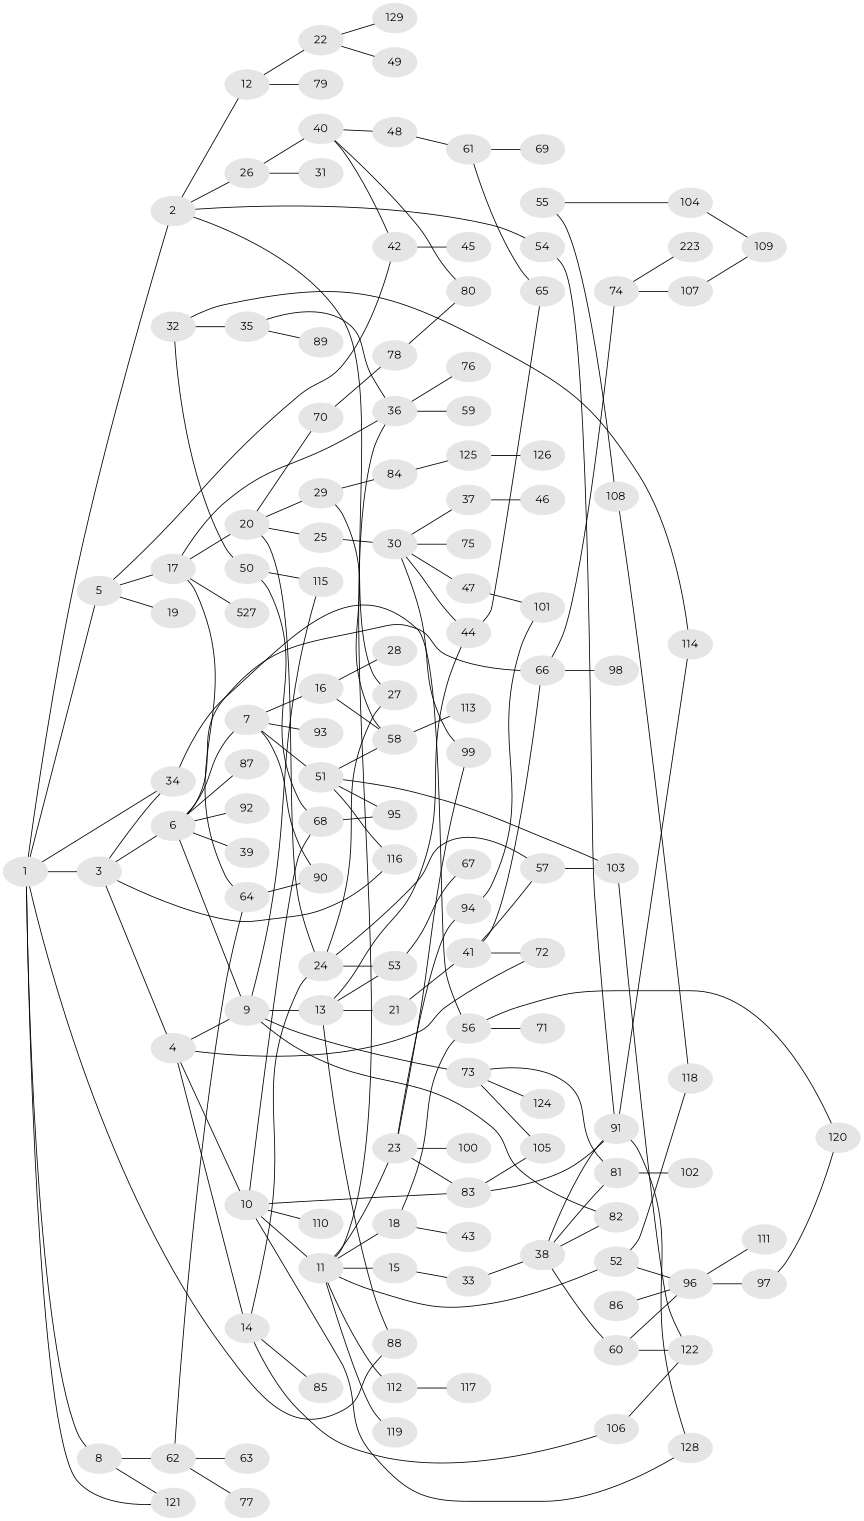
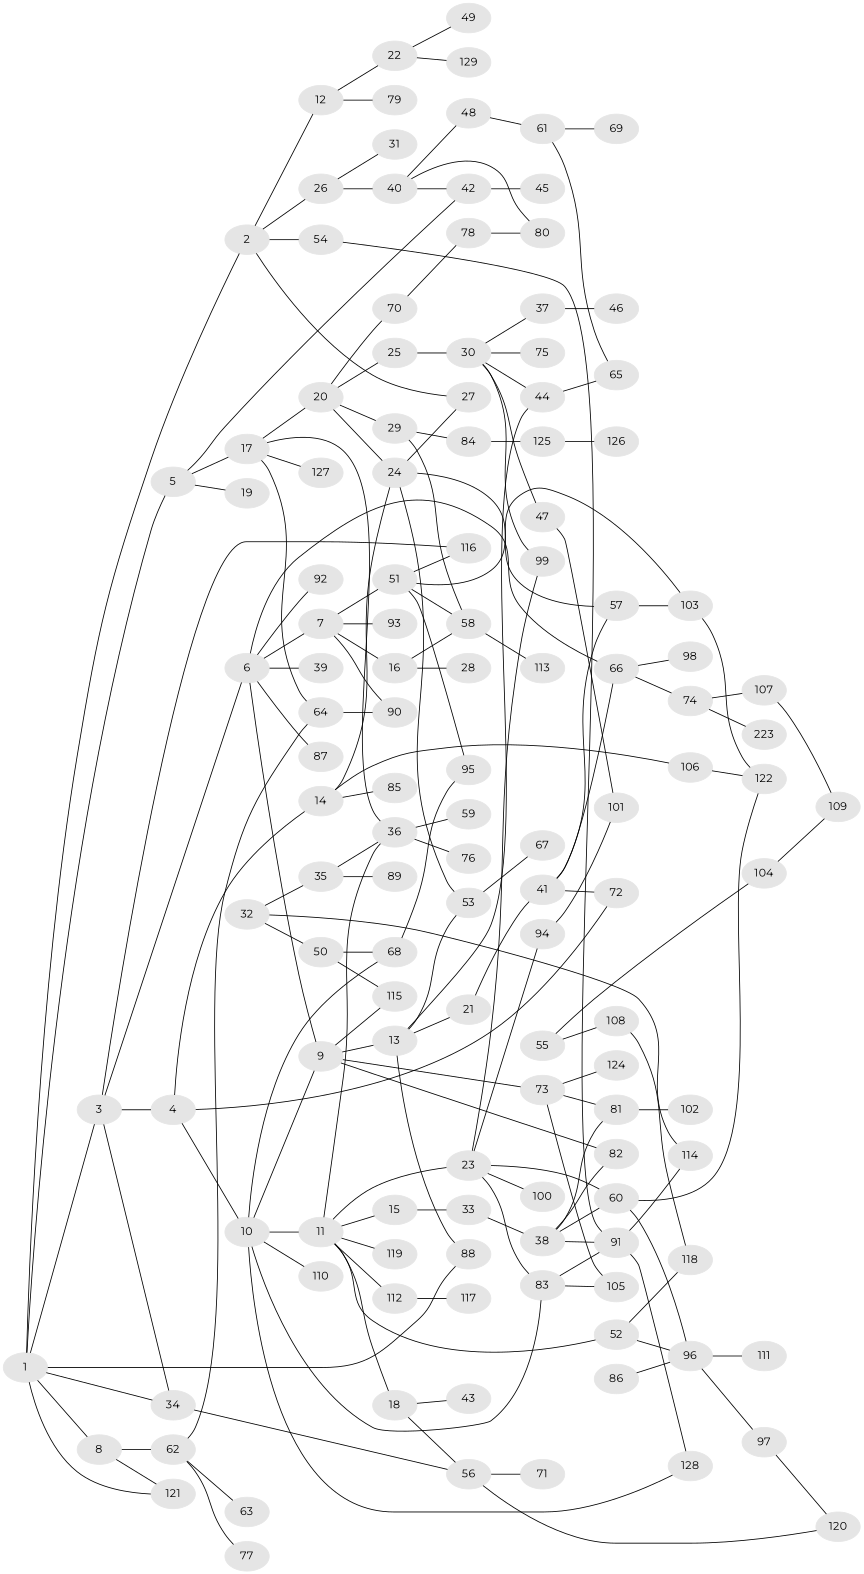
(247, 613) -> (321, 473)
(210, 1029) -> (284, 1144)
none -> (547, 1171)
